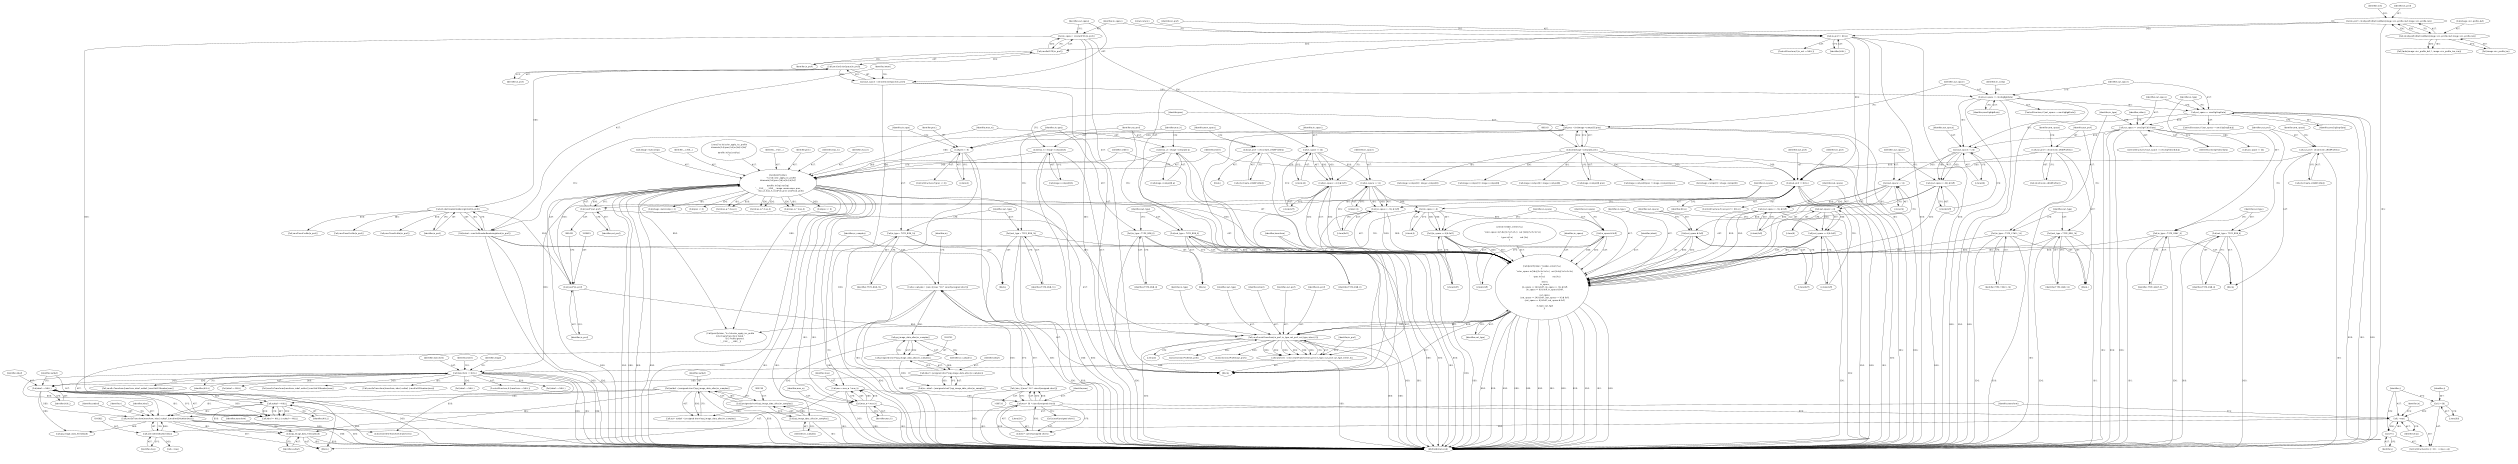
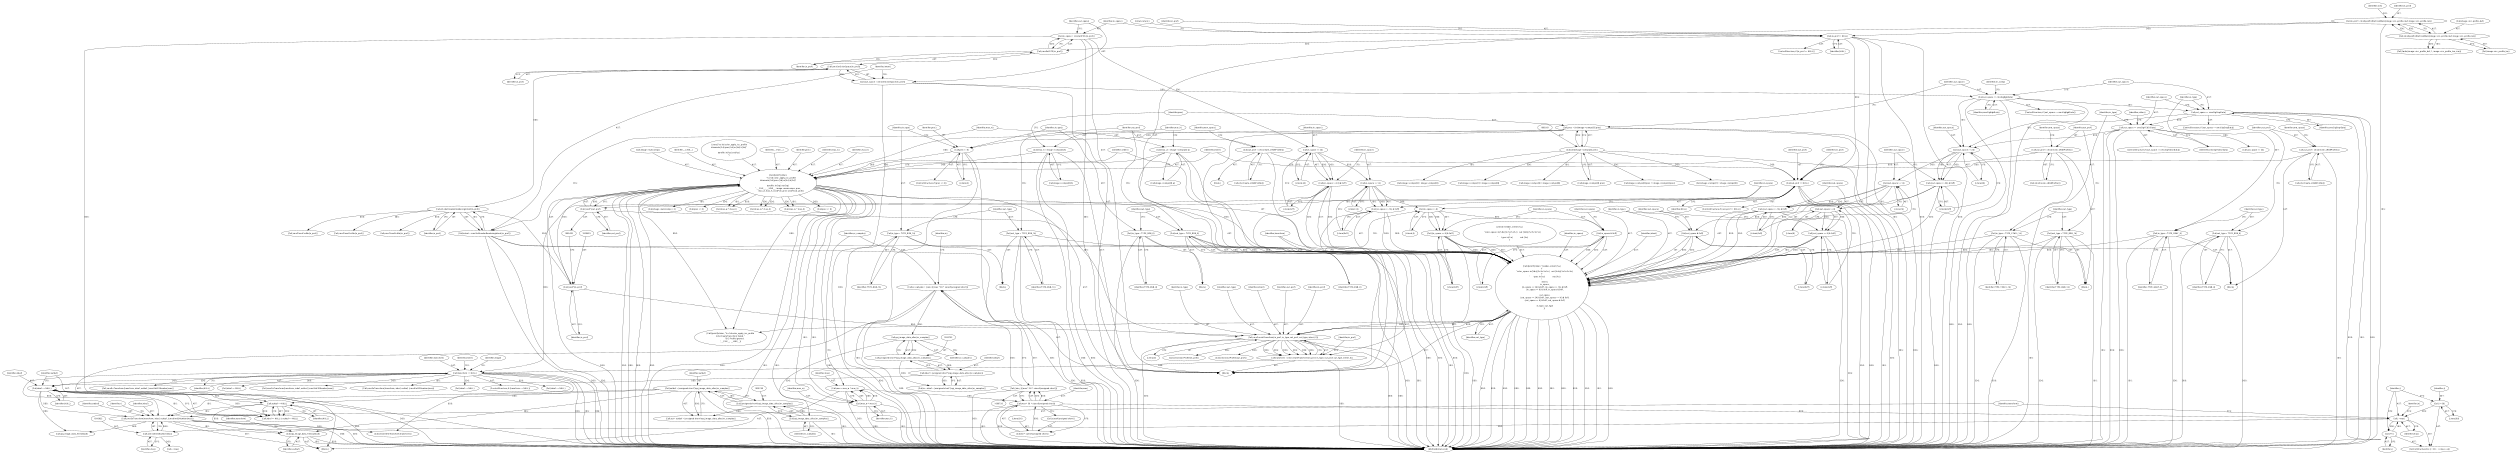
(1796, 51) -> (1796, 51)
